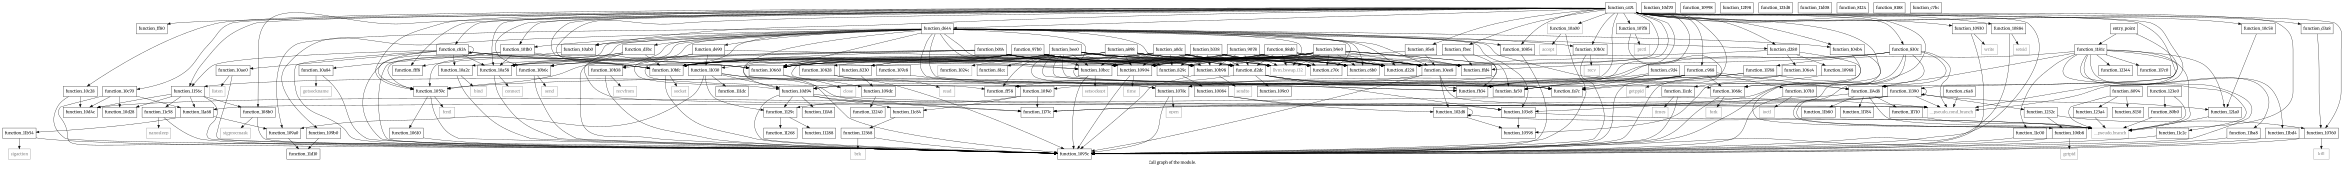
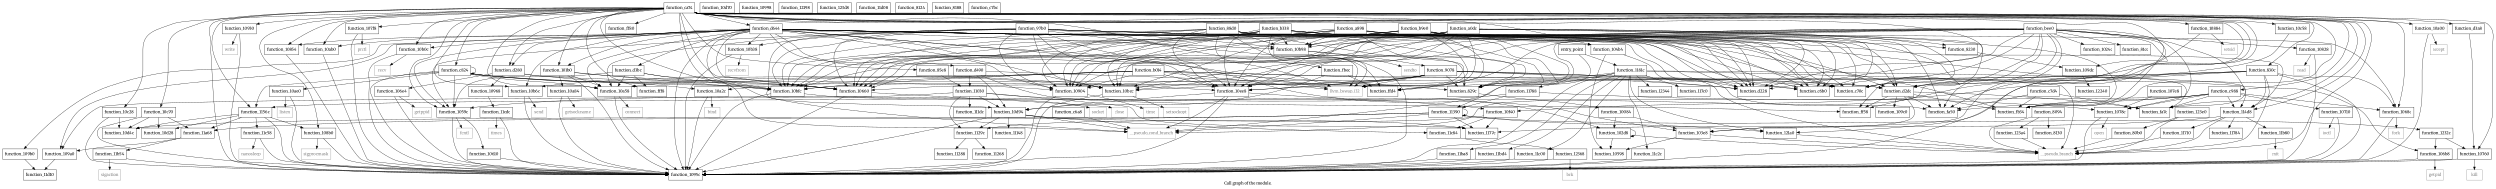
(1229, 59) -> (1379, 59)
(955, 71) -> (2098, 50)
none -> (2275, 154)
